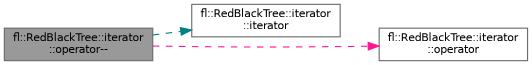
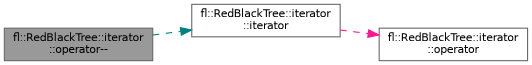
(260, 47) -> (354, 32)
